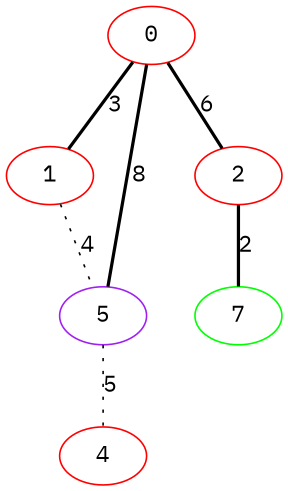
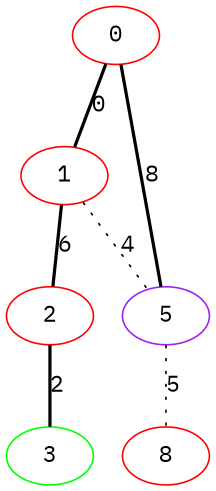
(115, 106) -> (99, 106)
(195, 106) -> (57, 246)
(238, 316) -> (50, 456)
(103, 456) -> (166, 456)
